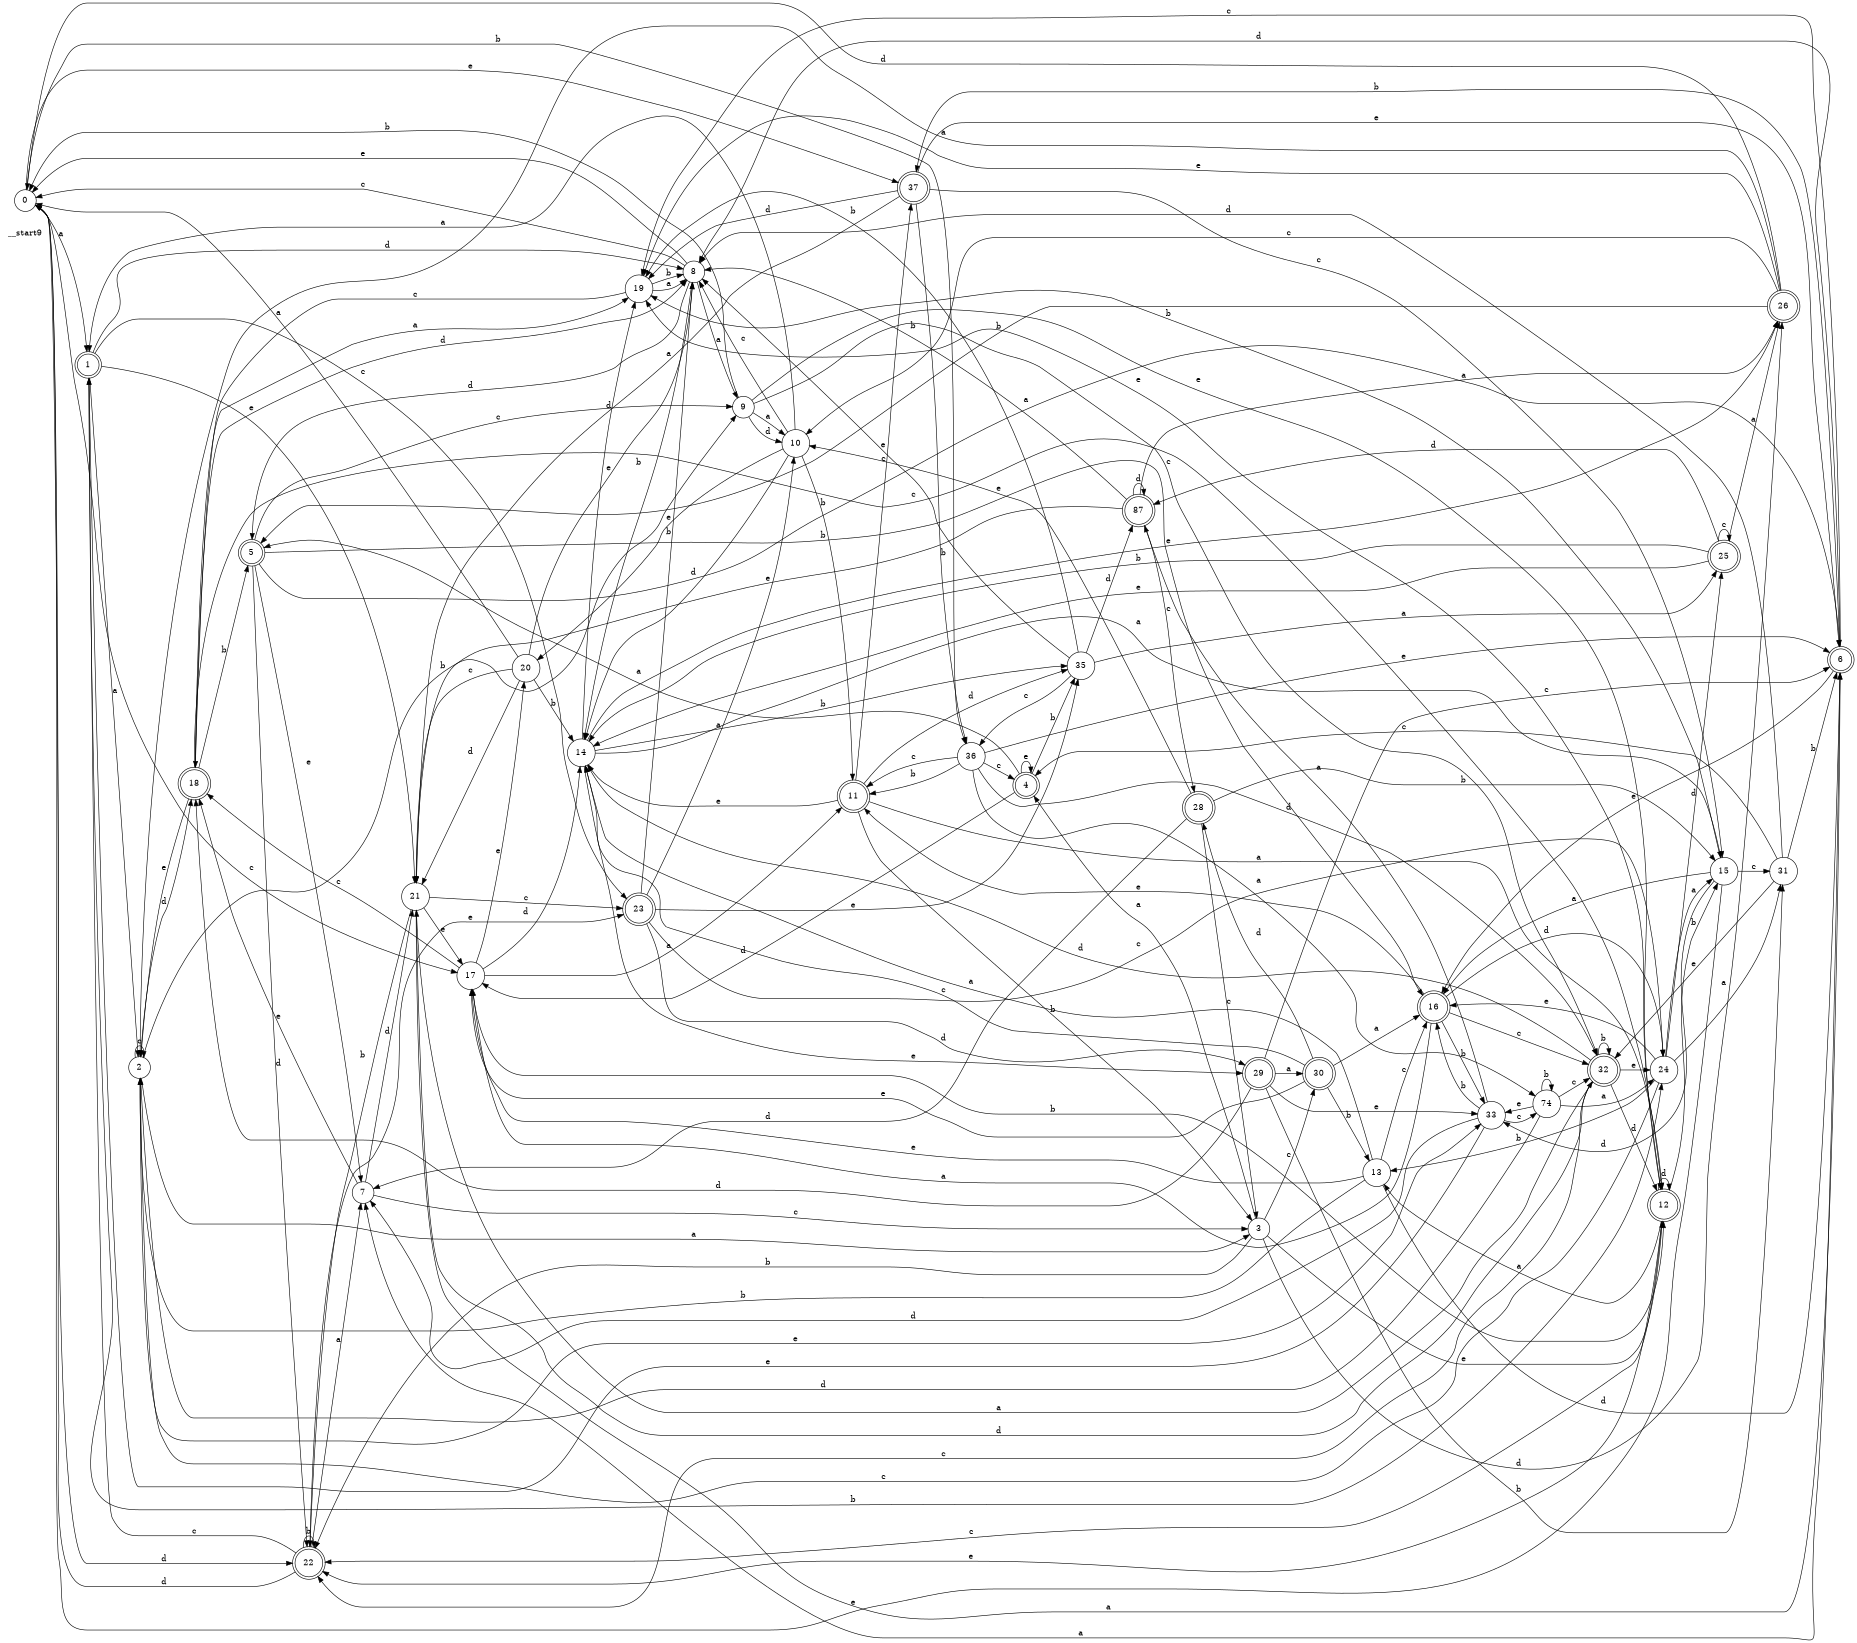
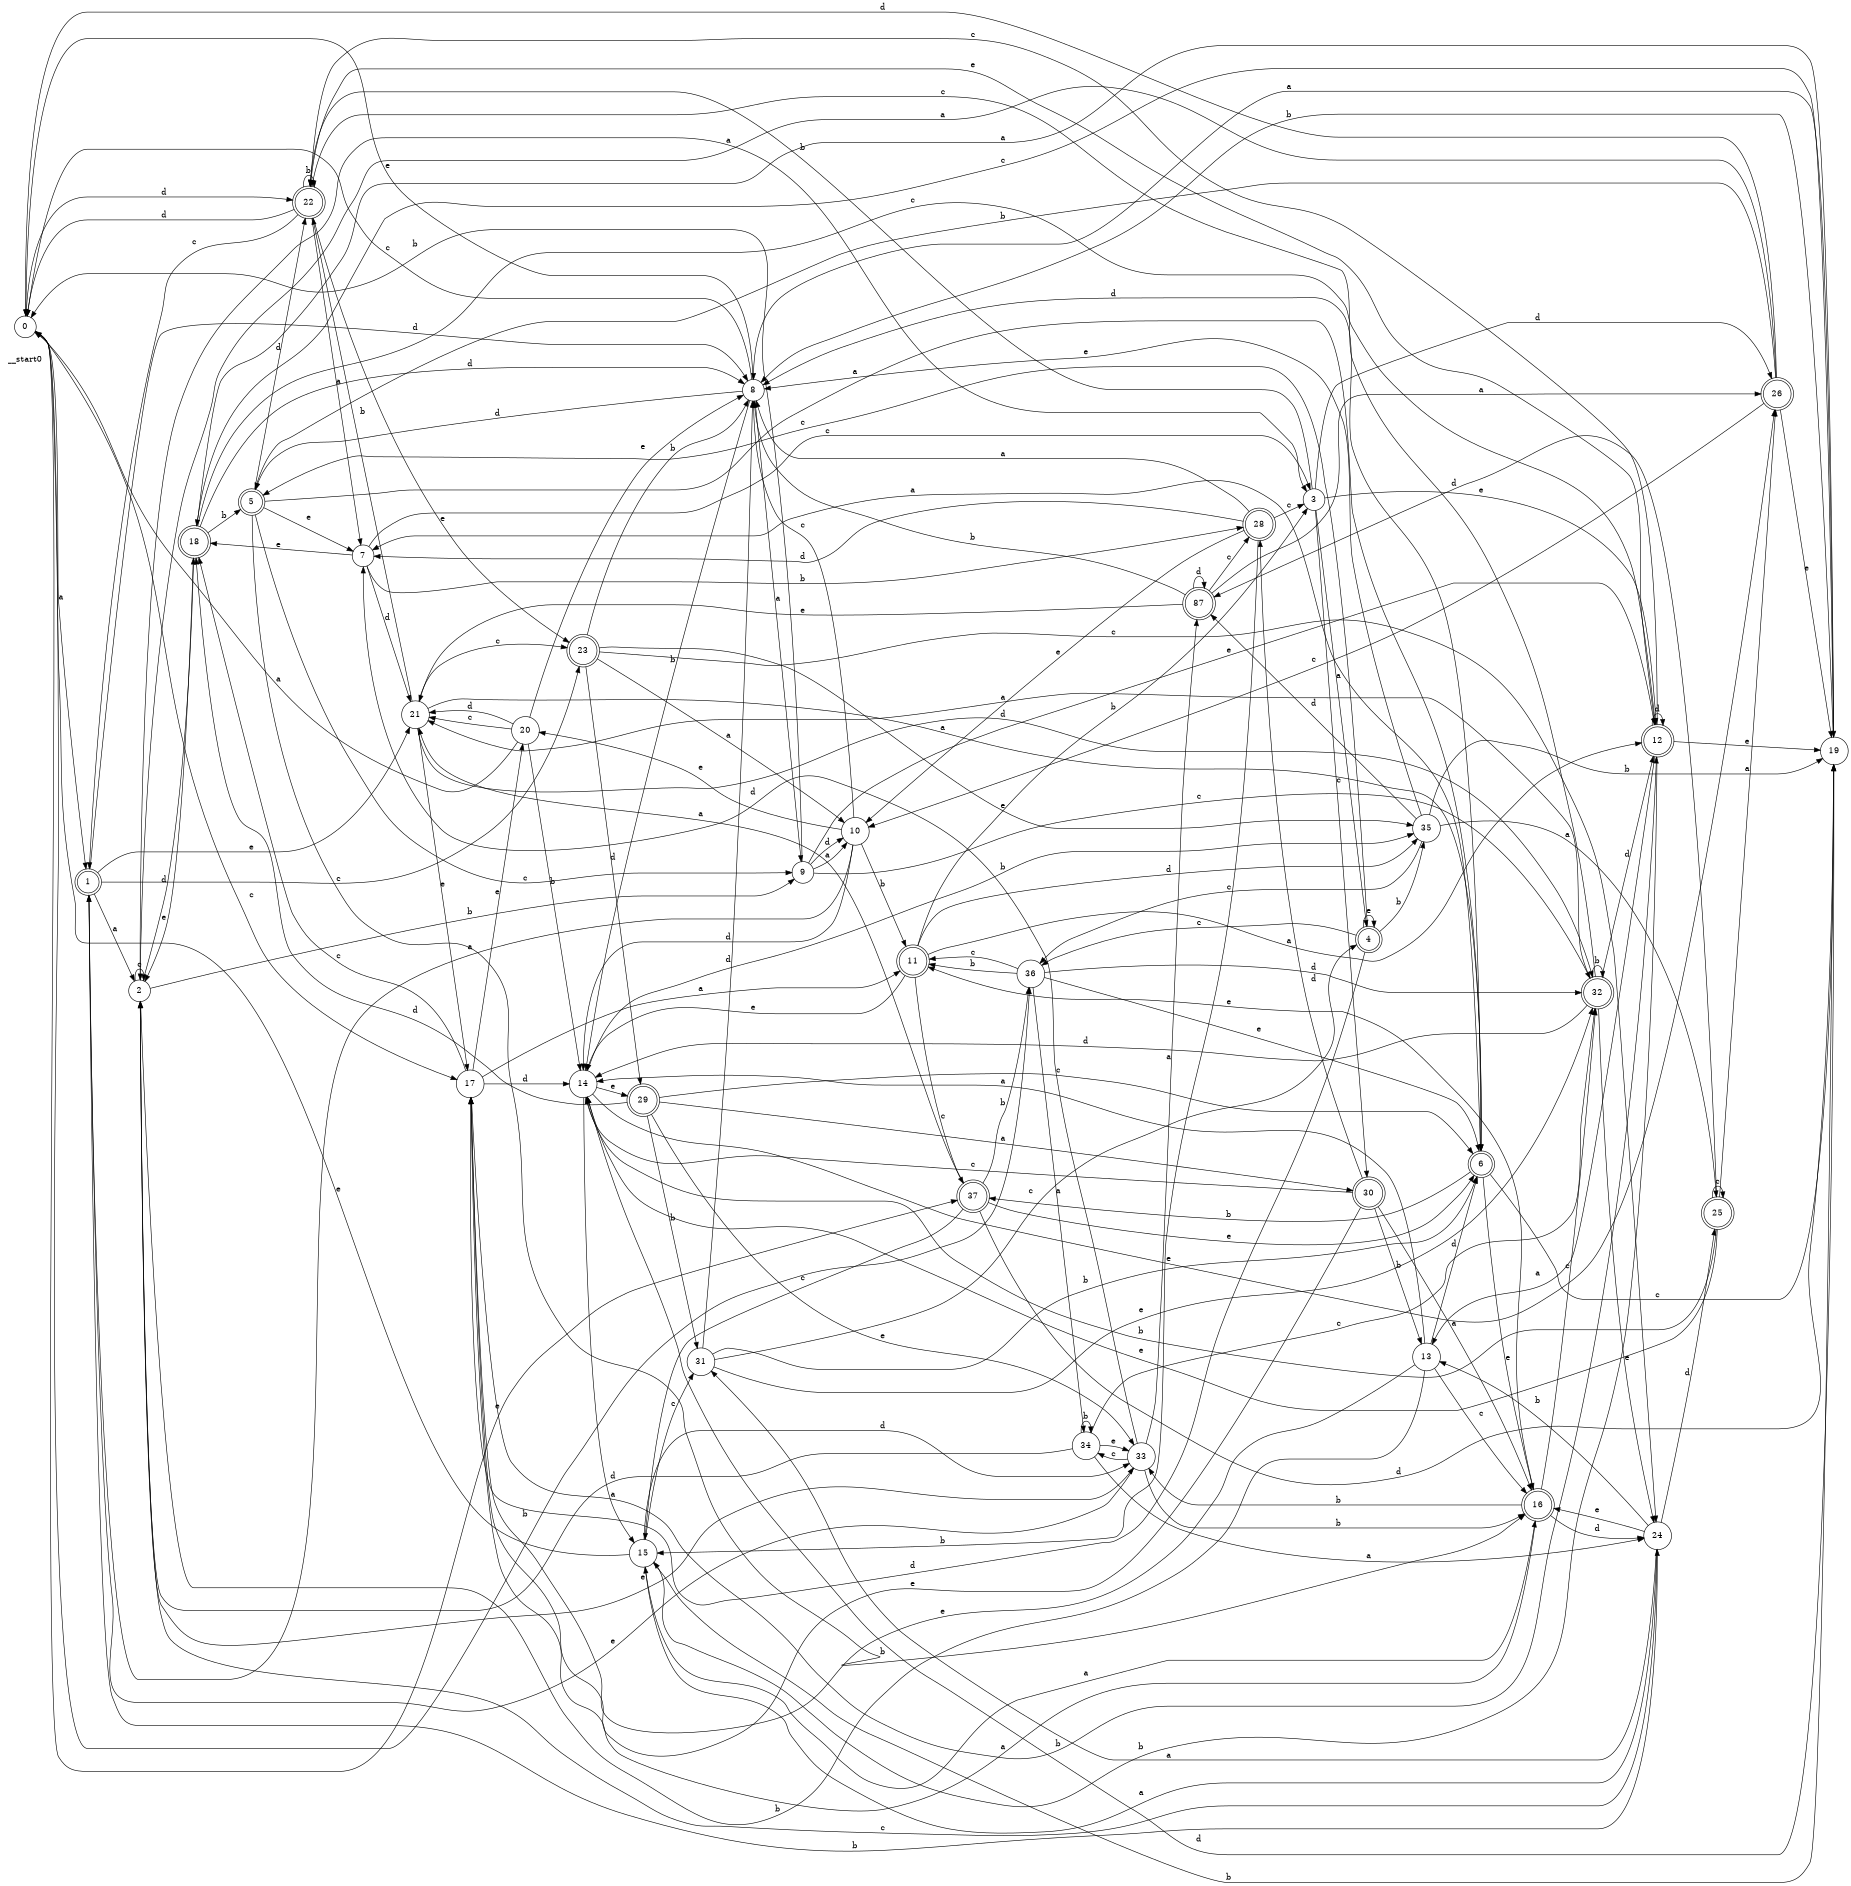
(25, 233) -> (25, 359)
none -> (997, 459)
(597, 522) -> (1535, 1855)
none -> (797, 584)
(639, 672) -> (803, 423)
(996, 770) -> (1200, 928)
(1547, 1104) -> (1086, 1446)
